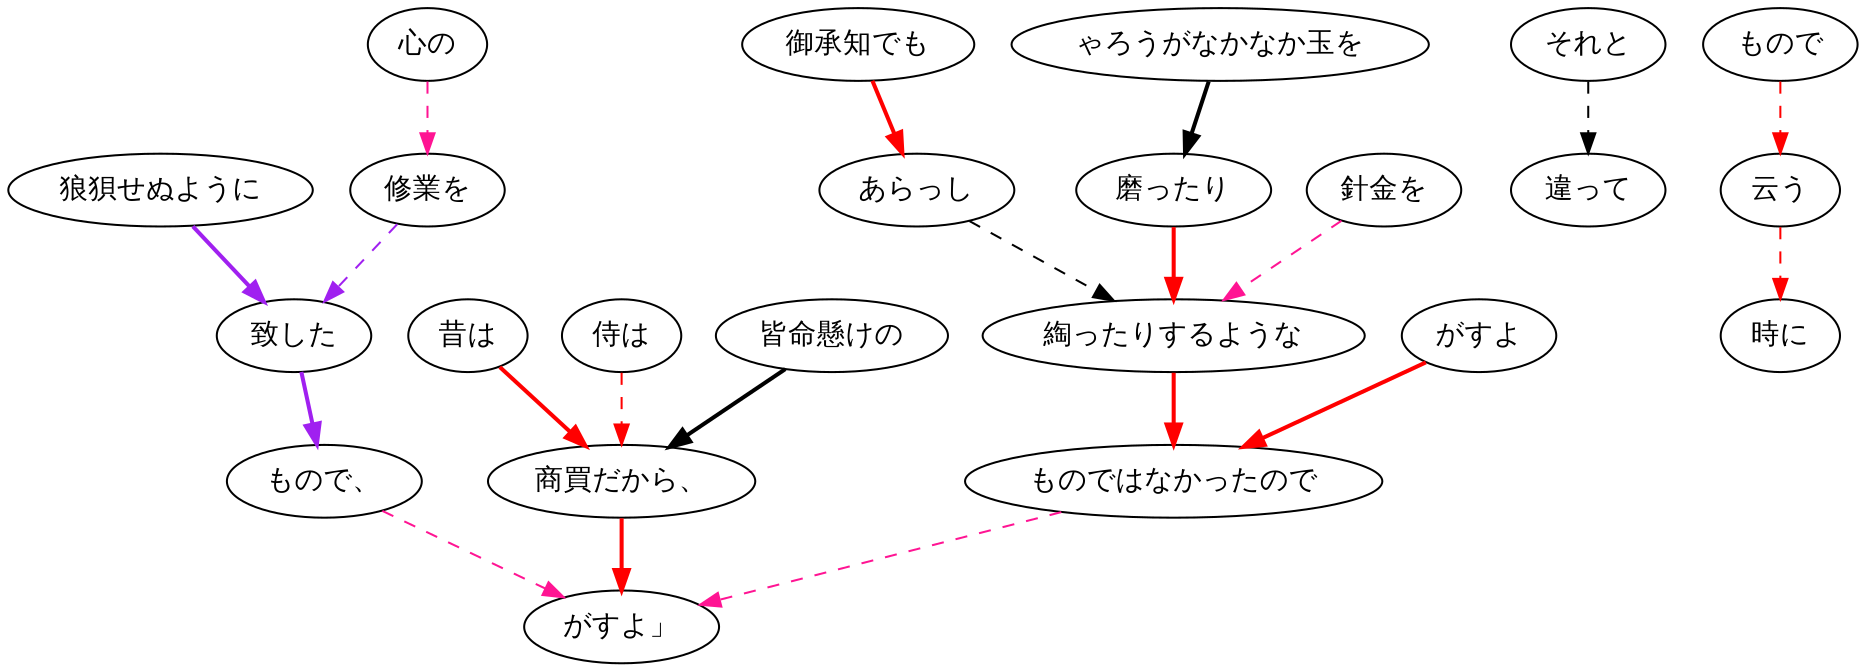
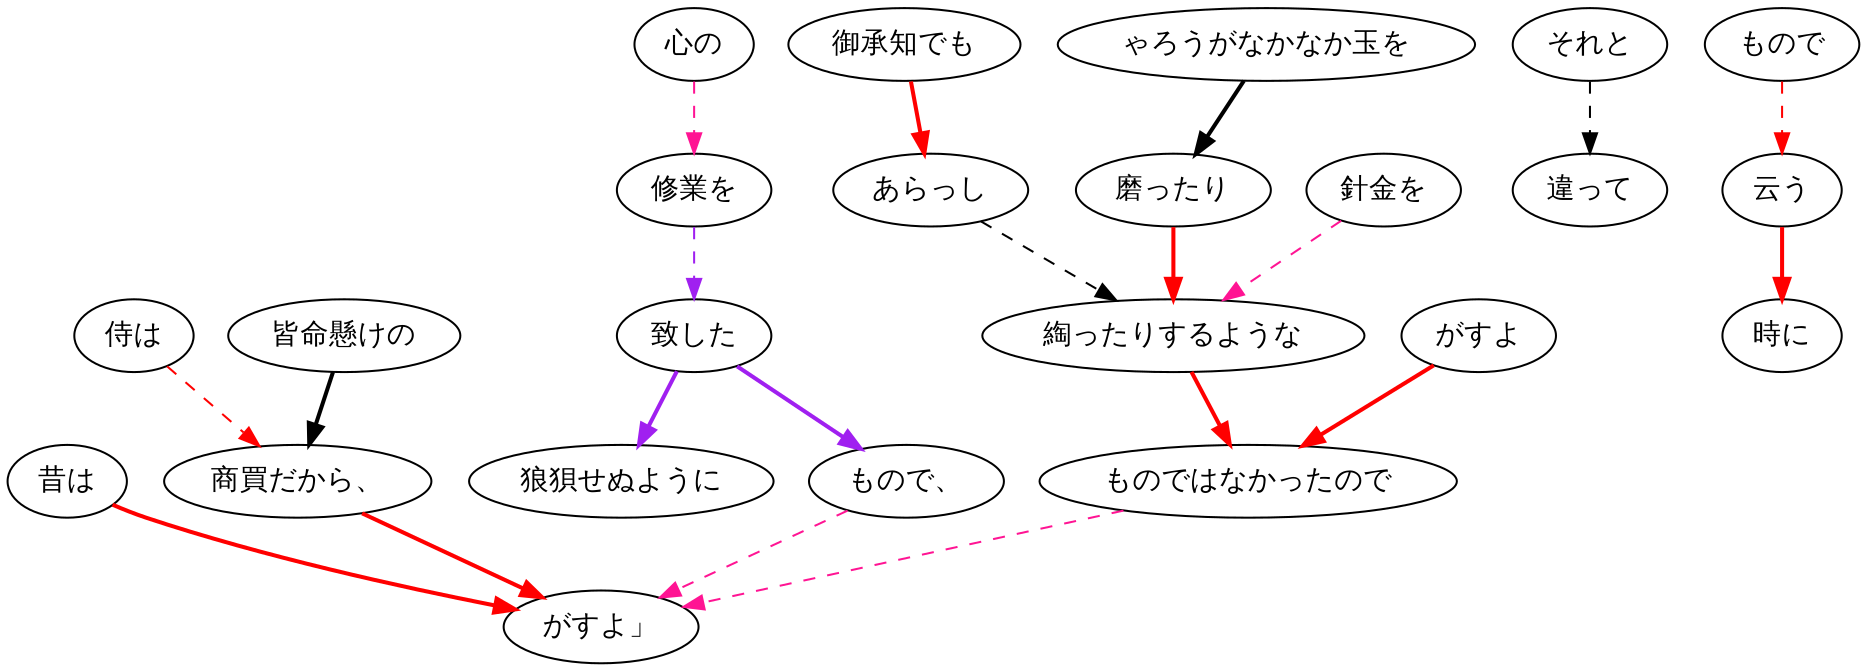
(1780, 253) -> (1782, 253)
(221, 256) -> (663, 399)
(535, 399) -> (302, 562)
